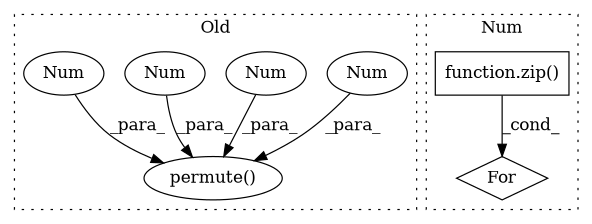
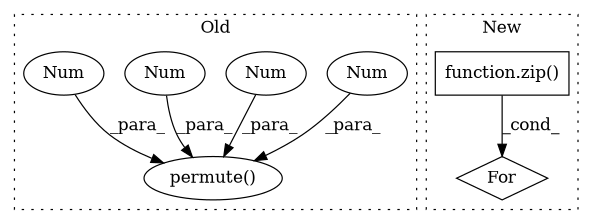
(502, 28) -> (502, 28)
